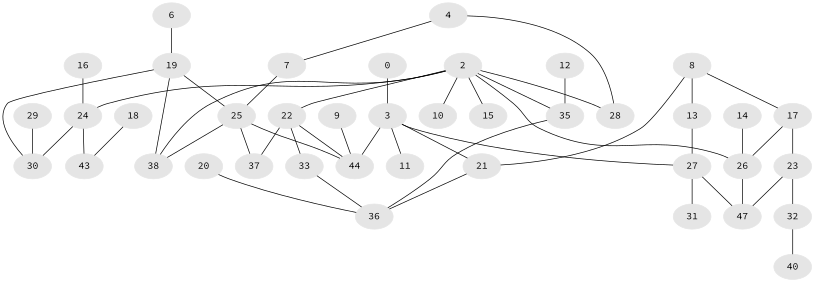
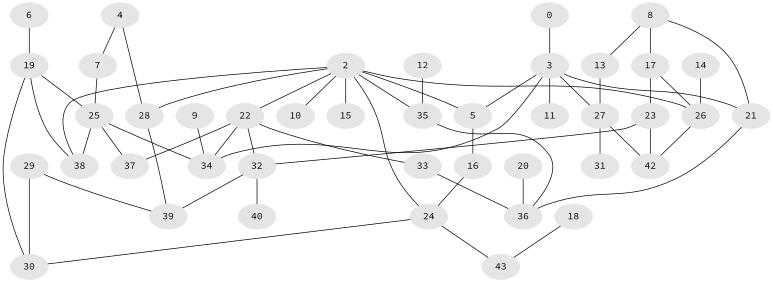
none -> (473, 116)
none -> (251, 141)
(355, 166) -> (207, 166)
none -> (168, 217)
(742, 217) -> (650, 166)
